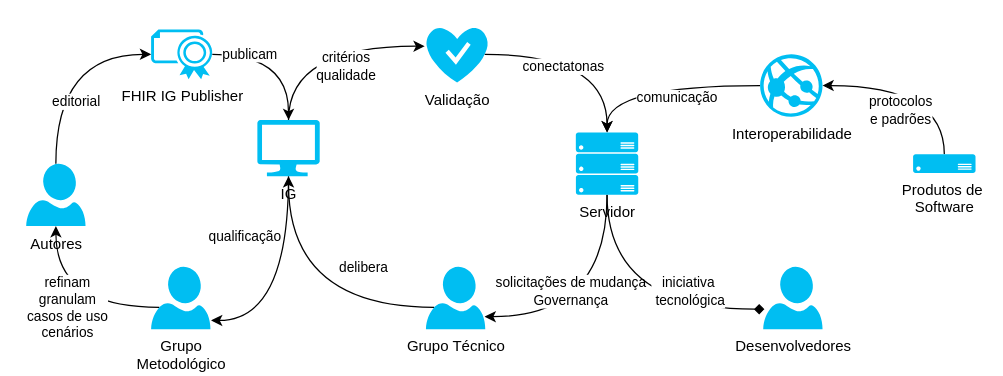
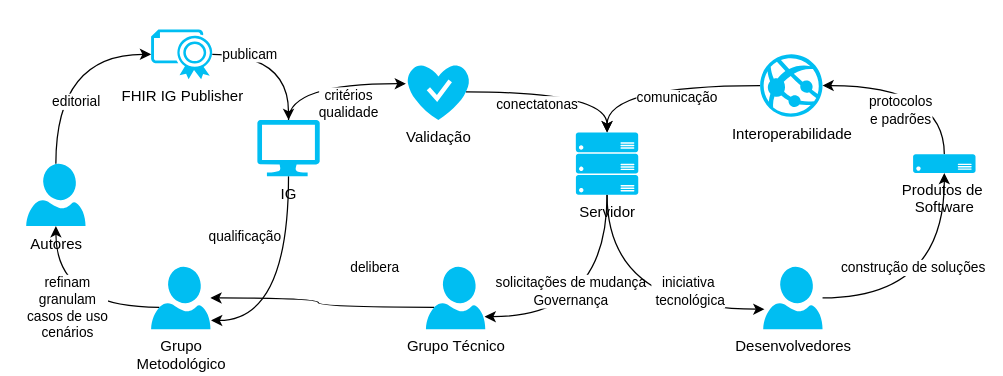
(457, 54) -> (438, 92)
none -> (912, 270)
(333, 283) -> (319, 304)
(754, 309) -> (754, 309)
